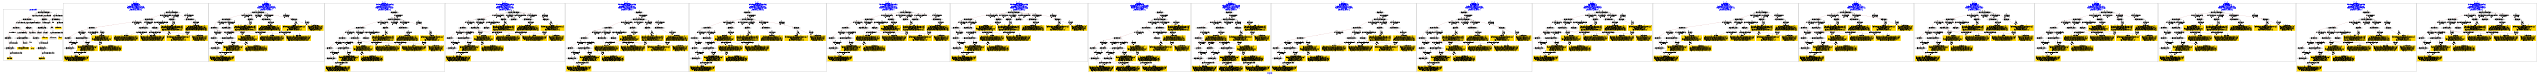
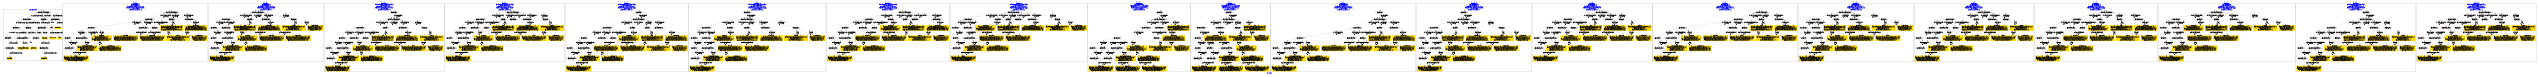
(45, 38) -> (45, 38)
(53, 38) -> (53, 38)
(32, 48) -> (34, 48)
